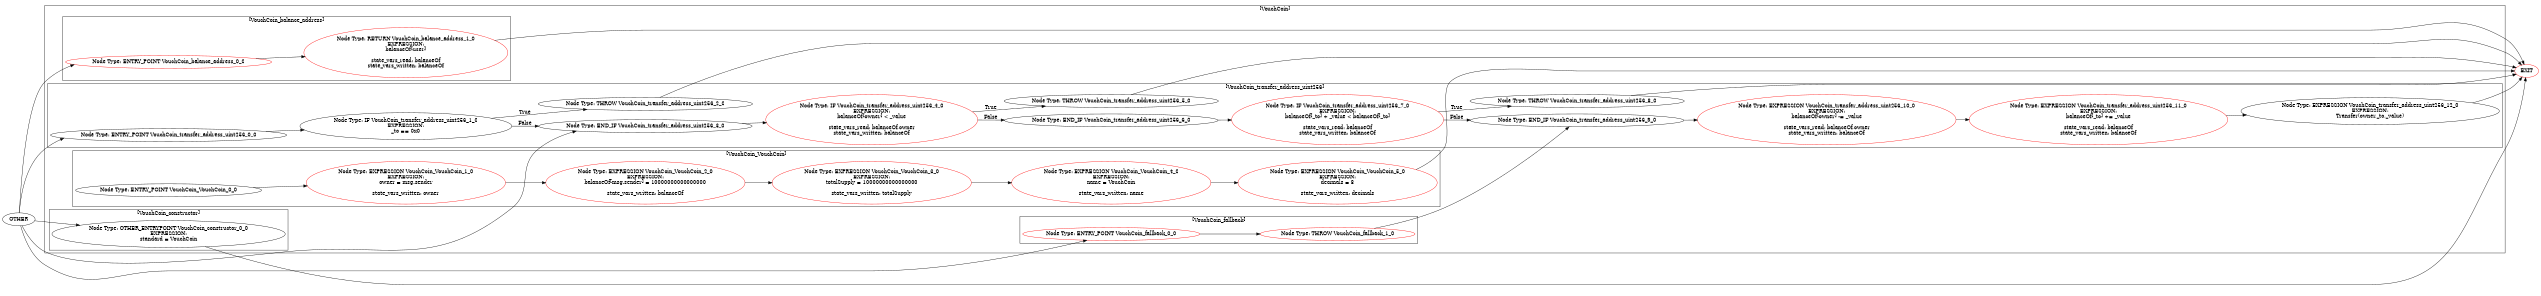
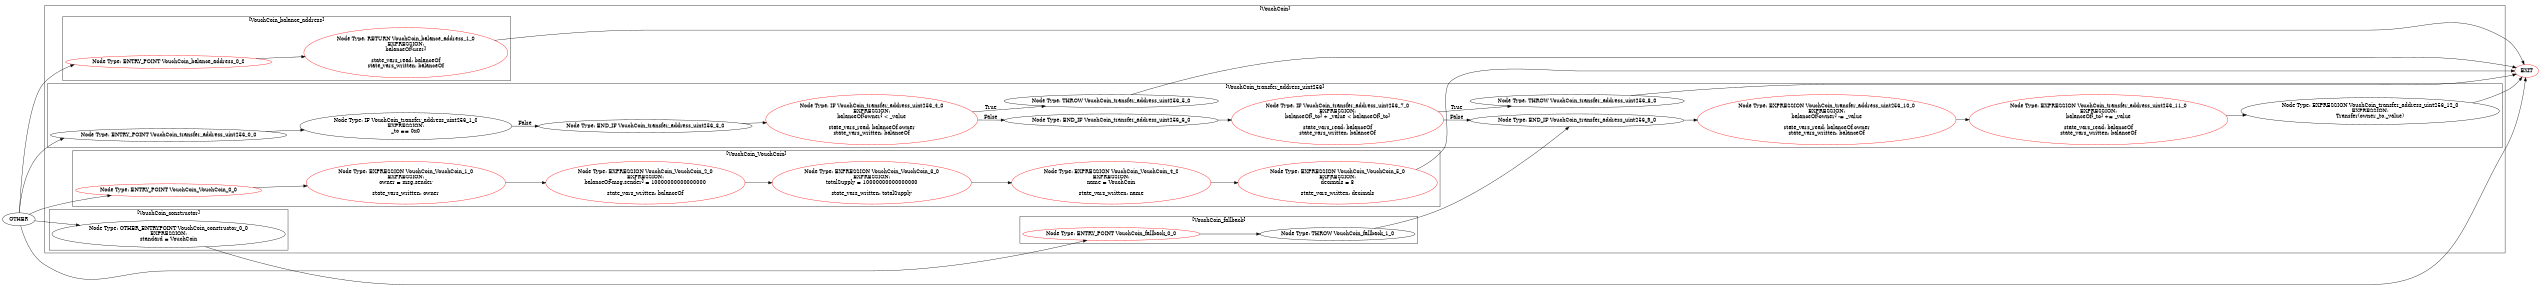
(645, 104) -> none
(169, 190) -> (169, 190)
(1338, 234) -> (1338, 234)
(318, 250) -> (68, 203)
